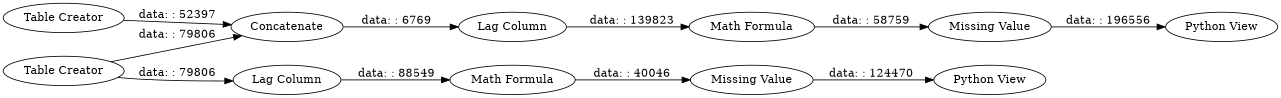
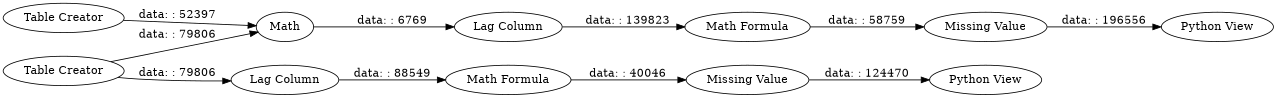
(287, 27) -> (285, 27)
